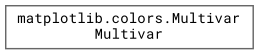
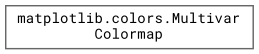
(129, 27) -> (129, 27)
